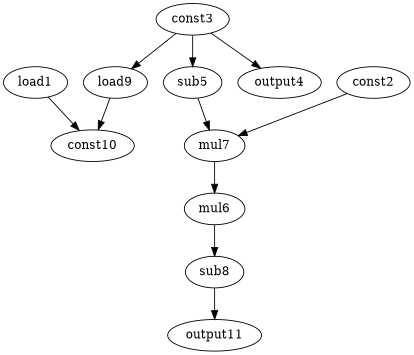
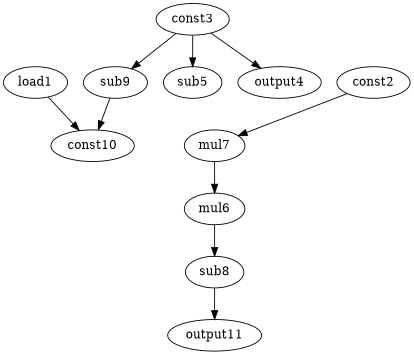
(115, 83) -> (115, 83)
(202, 110) -> none
